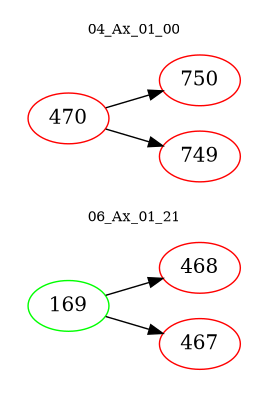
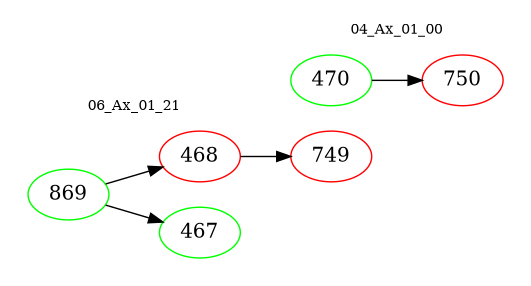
(69, 118) -> (331, 80)
(127, 135) -> (260, 156)
(69, 306) -> (69, 195)
(200, 344) -> (200, 233)
